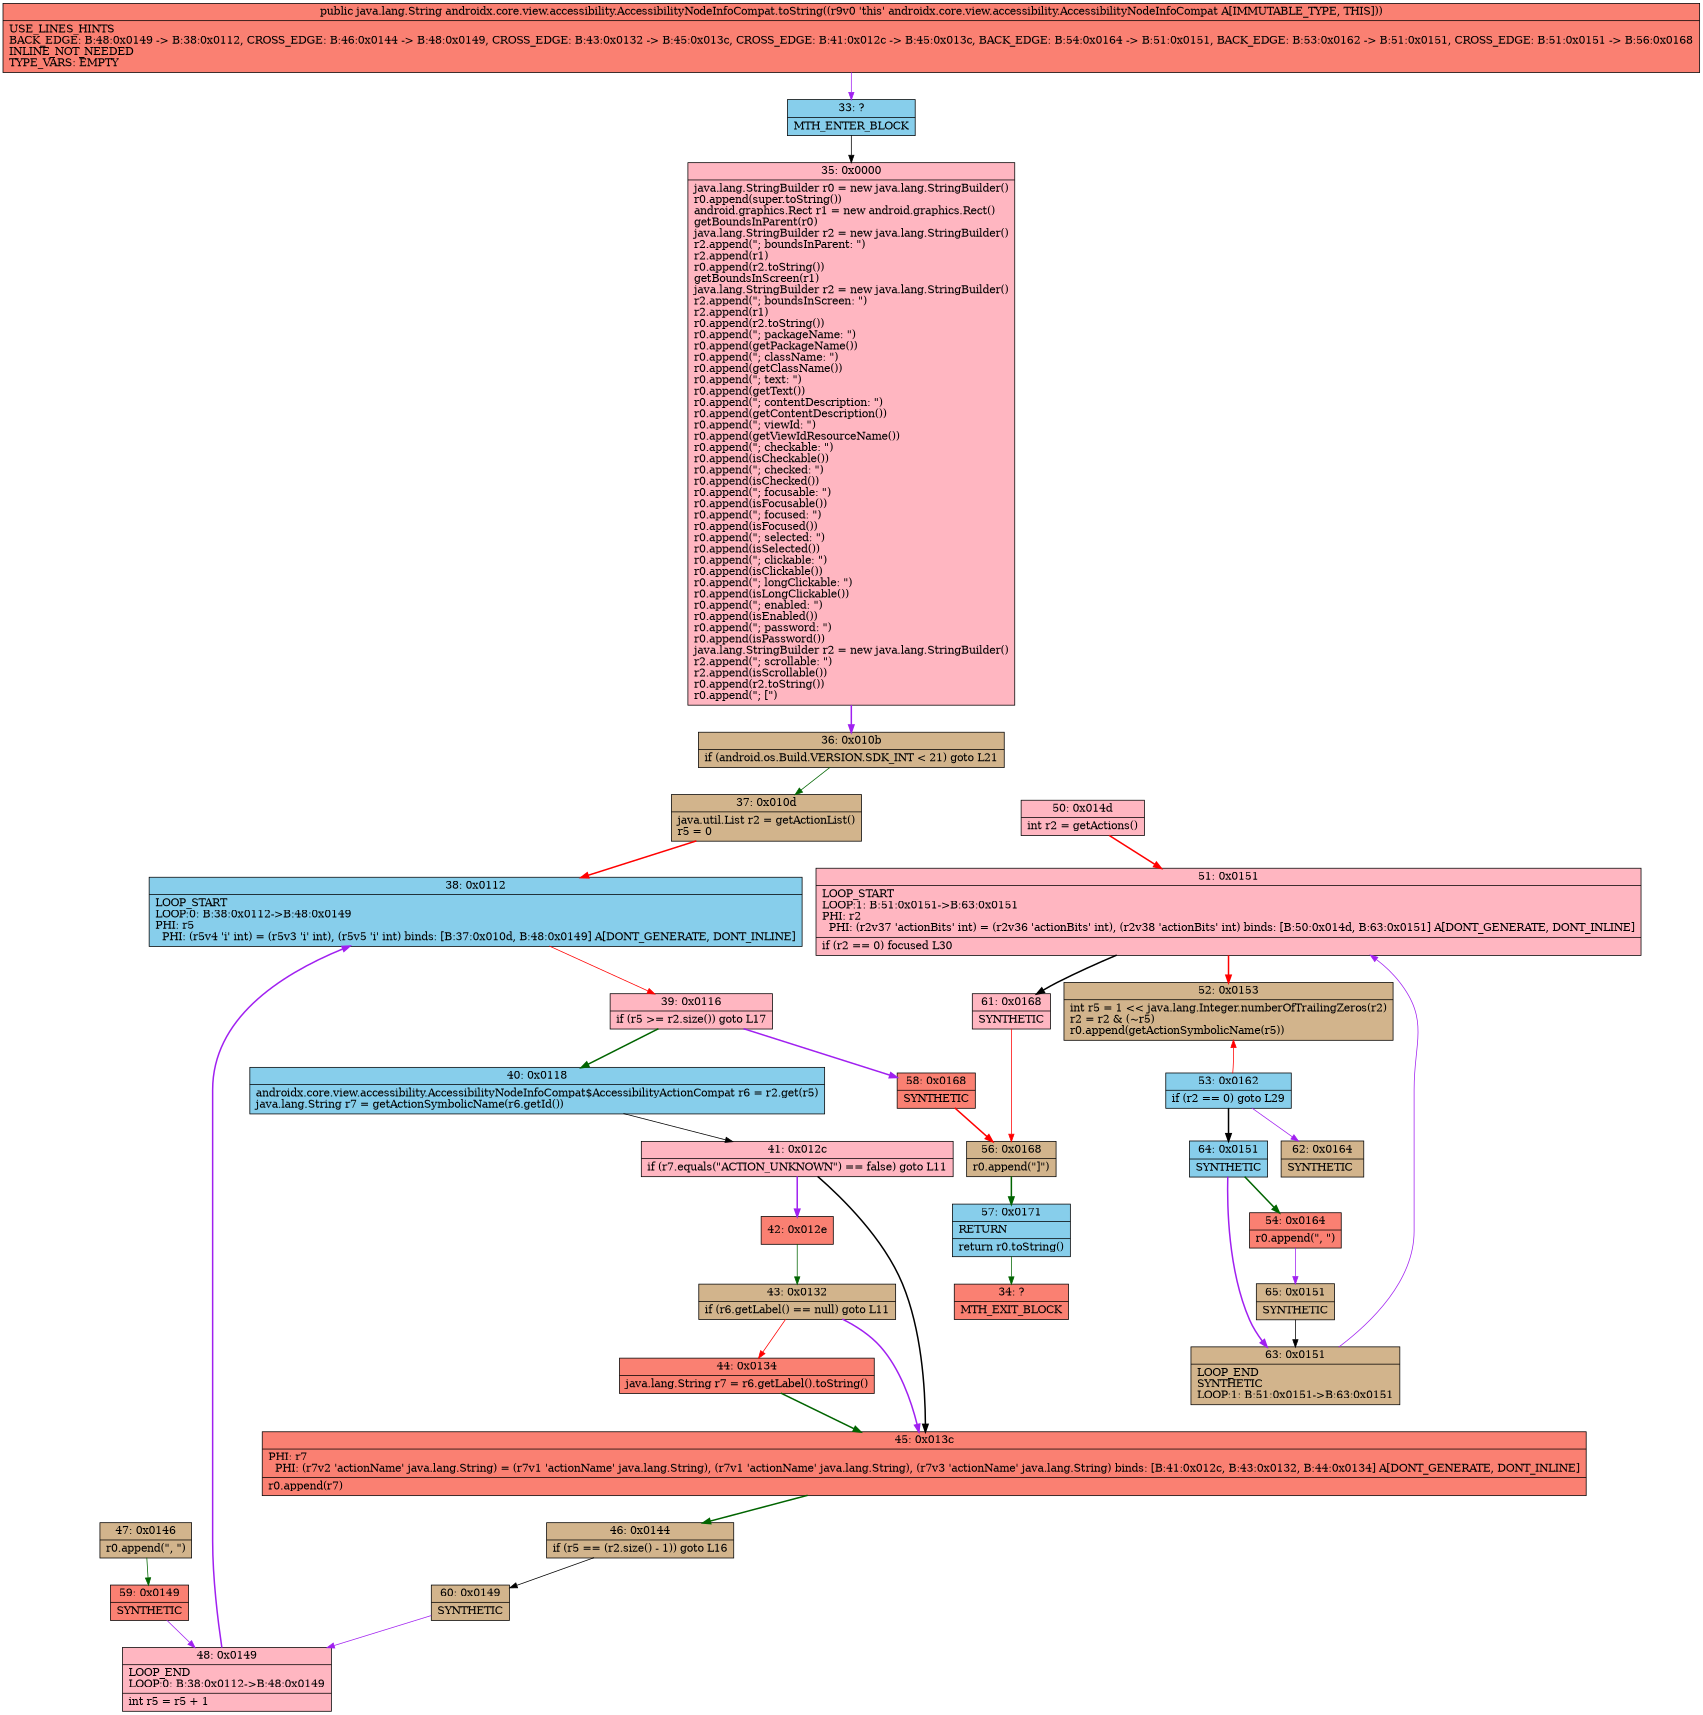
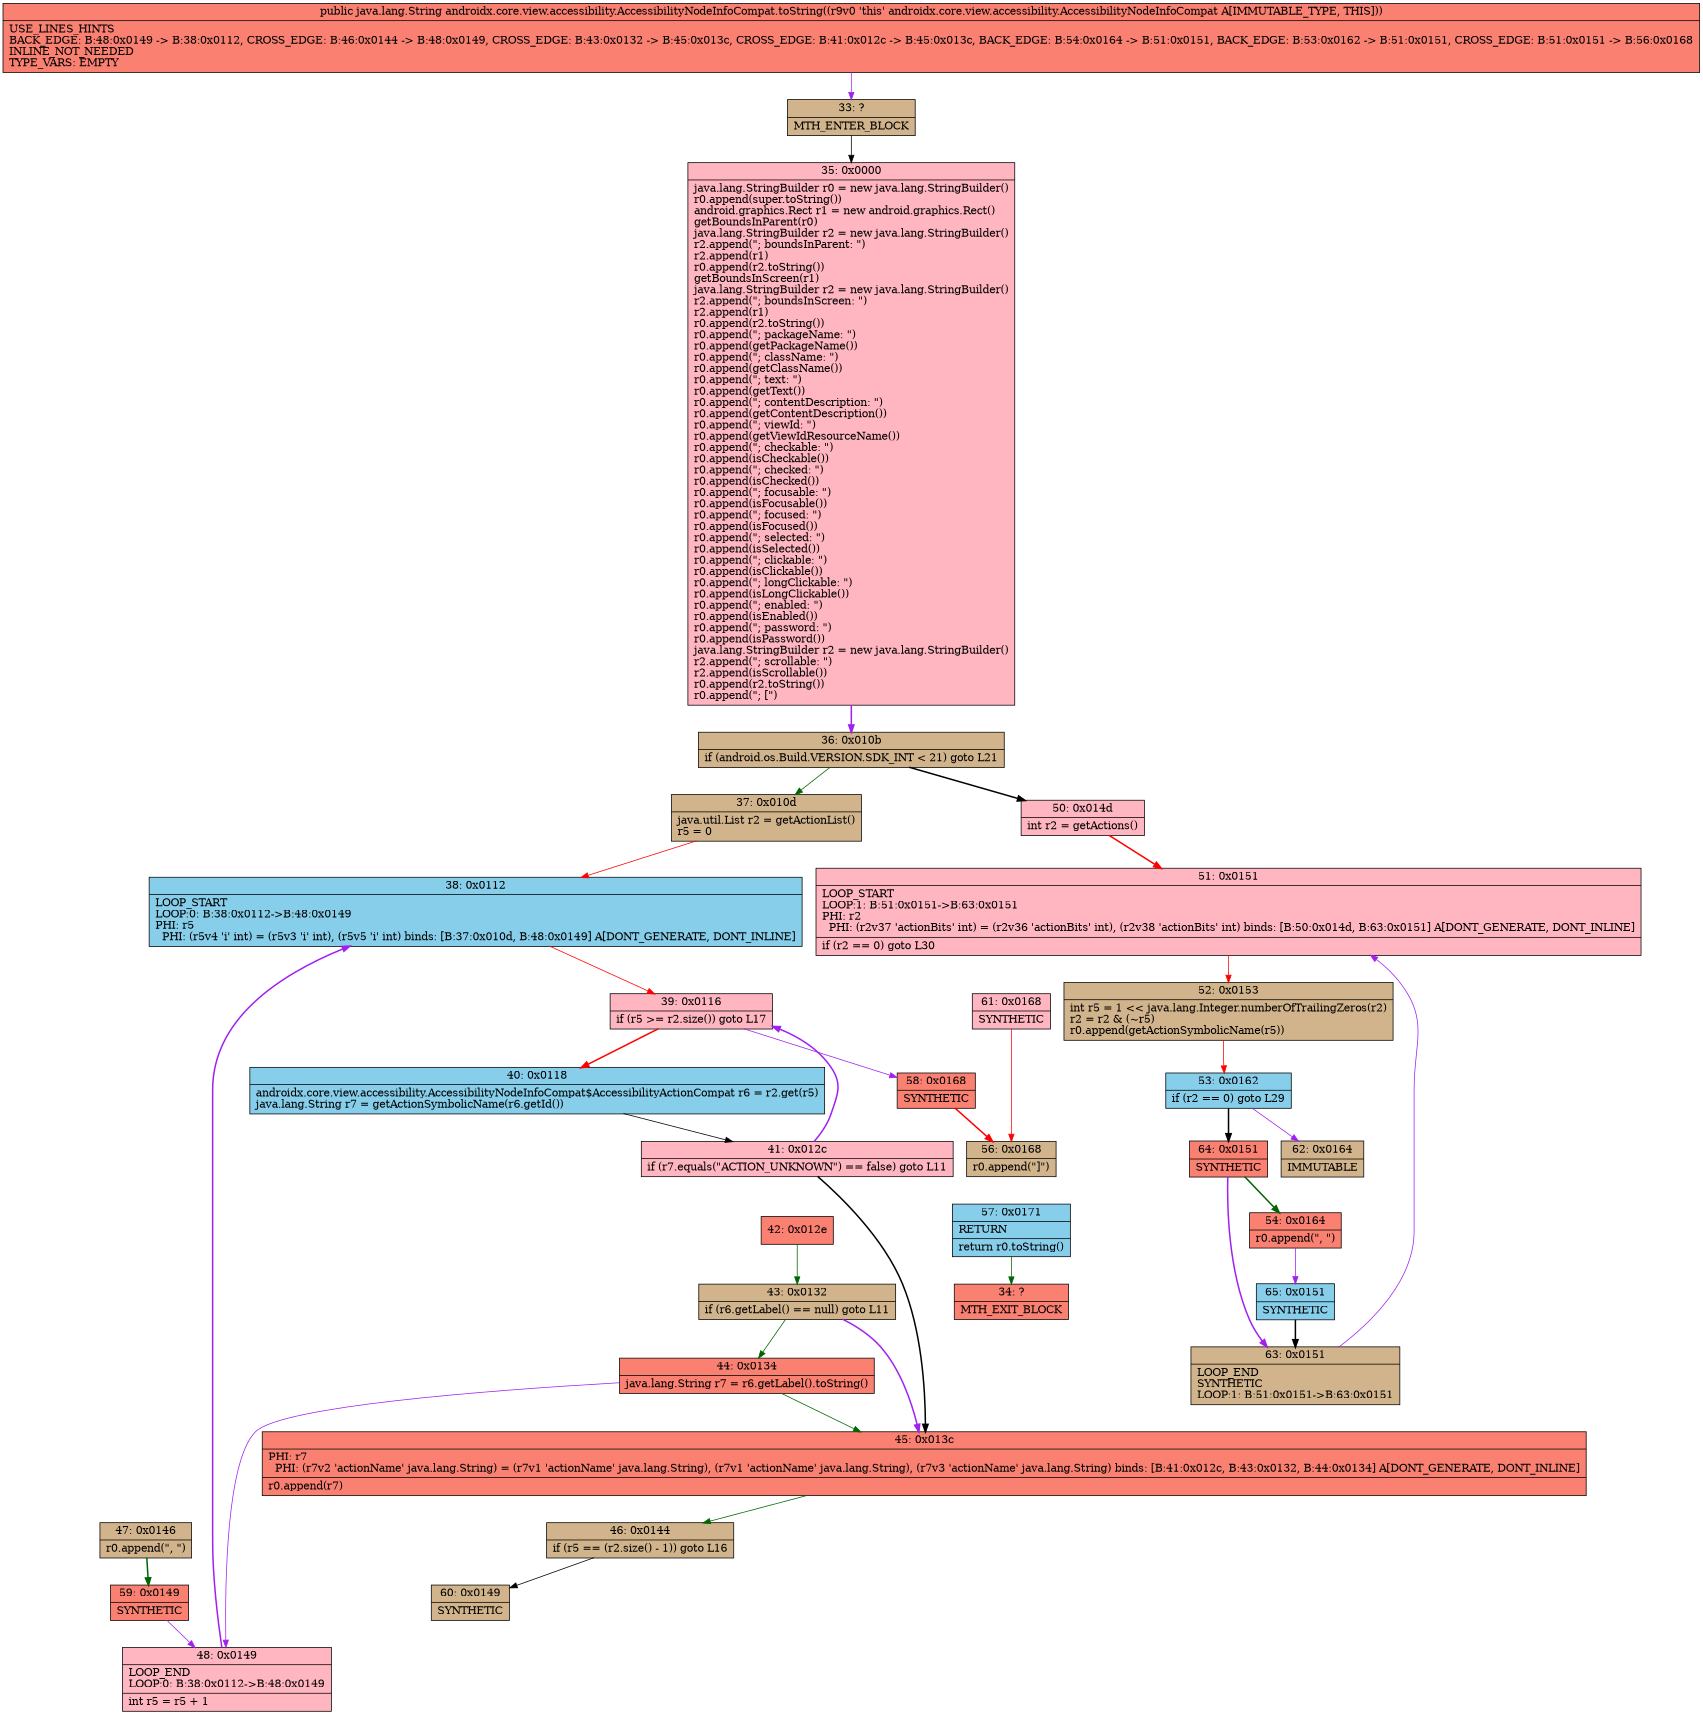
(851, 118) -> (851, 118)
none -> (963, 783)
(642, 858) -> (642, 858)
(887, 946) -> (879, 946)
(1229, 965) -> (1229, 965)
(1080, 972) -> none
(623, 1047) -> (623, 1047)
(817, 1052) -> (806, 1048)
(1233, 1061) -> (1223, 1053)
(1229, 1159) -> (1229, 1159)
(1320, 1168) -> (1322, 1168)
(1011, 1187) -> none
(797, 1193) -> (835, 1075)
(1295, 1302) -> (1295, 1302)
(1295, 1330) -> (1295, 1330)
(774, 1336) -> (774, 1336)
(817, 1411) -> (817, 1411)
(759, 1508) -> (759, 1508)
(147, 1568) -> (147, 1568)
(383, 1631) -> (330, 1410)
